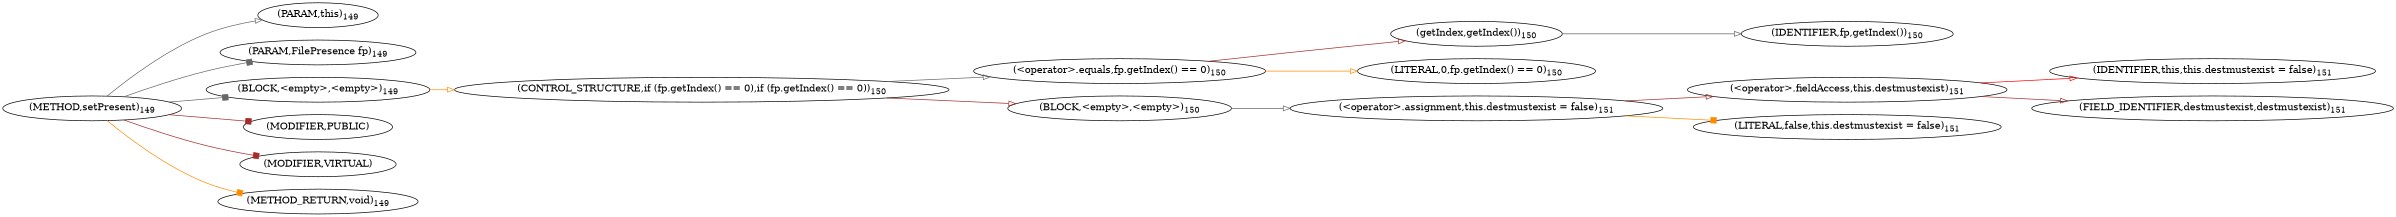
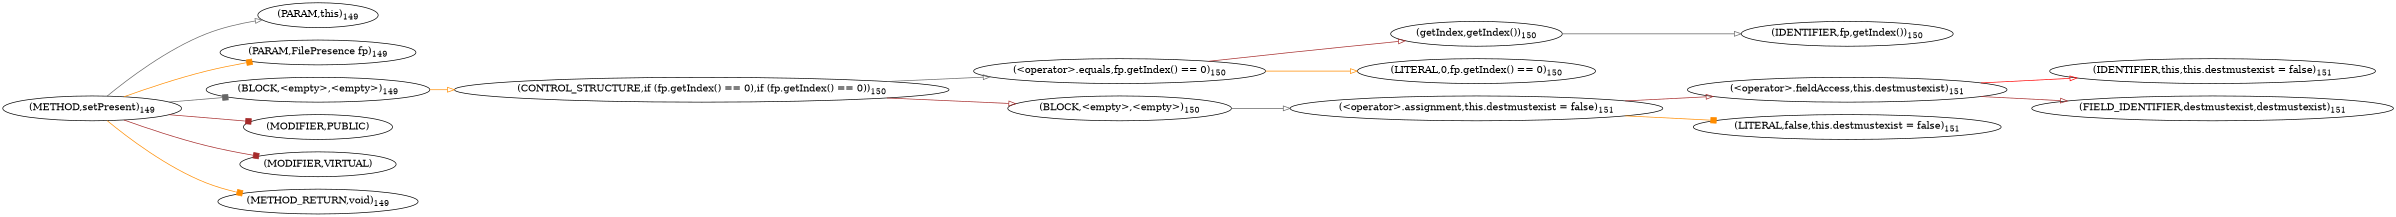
(184, 77) -> (184, 77)
